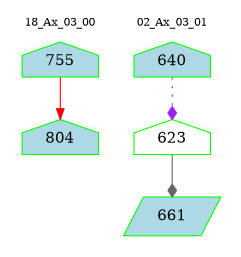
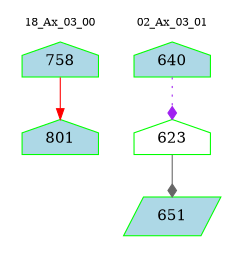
(60, 61) -> (60, 61)
(60, 139) -> (60, 139)
(172, 216) -> (172, 216)
